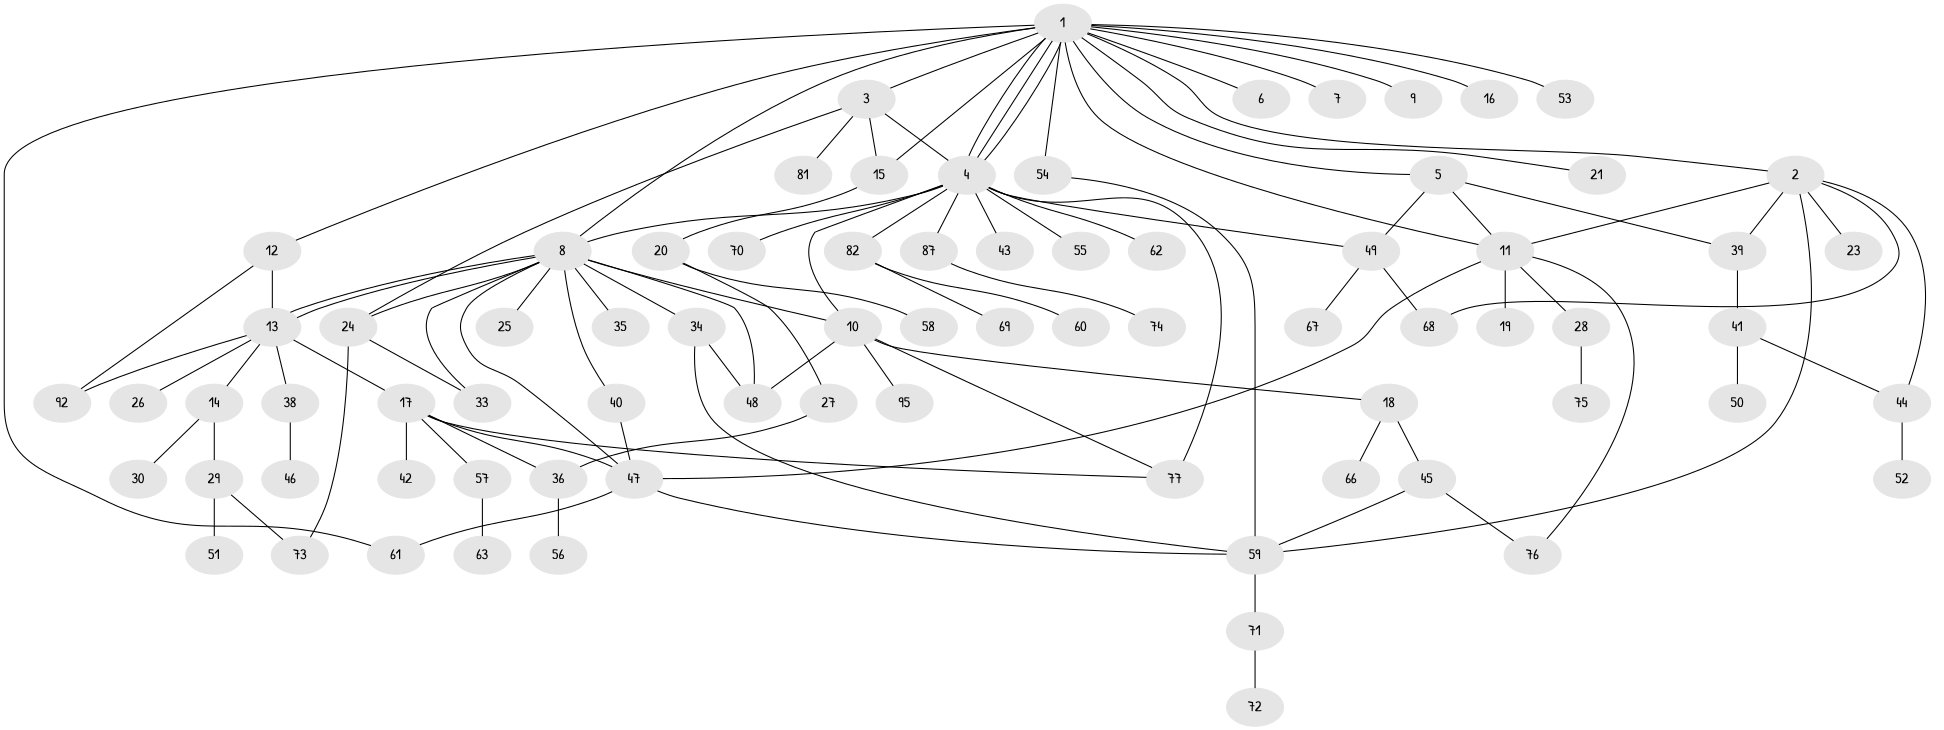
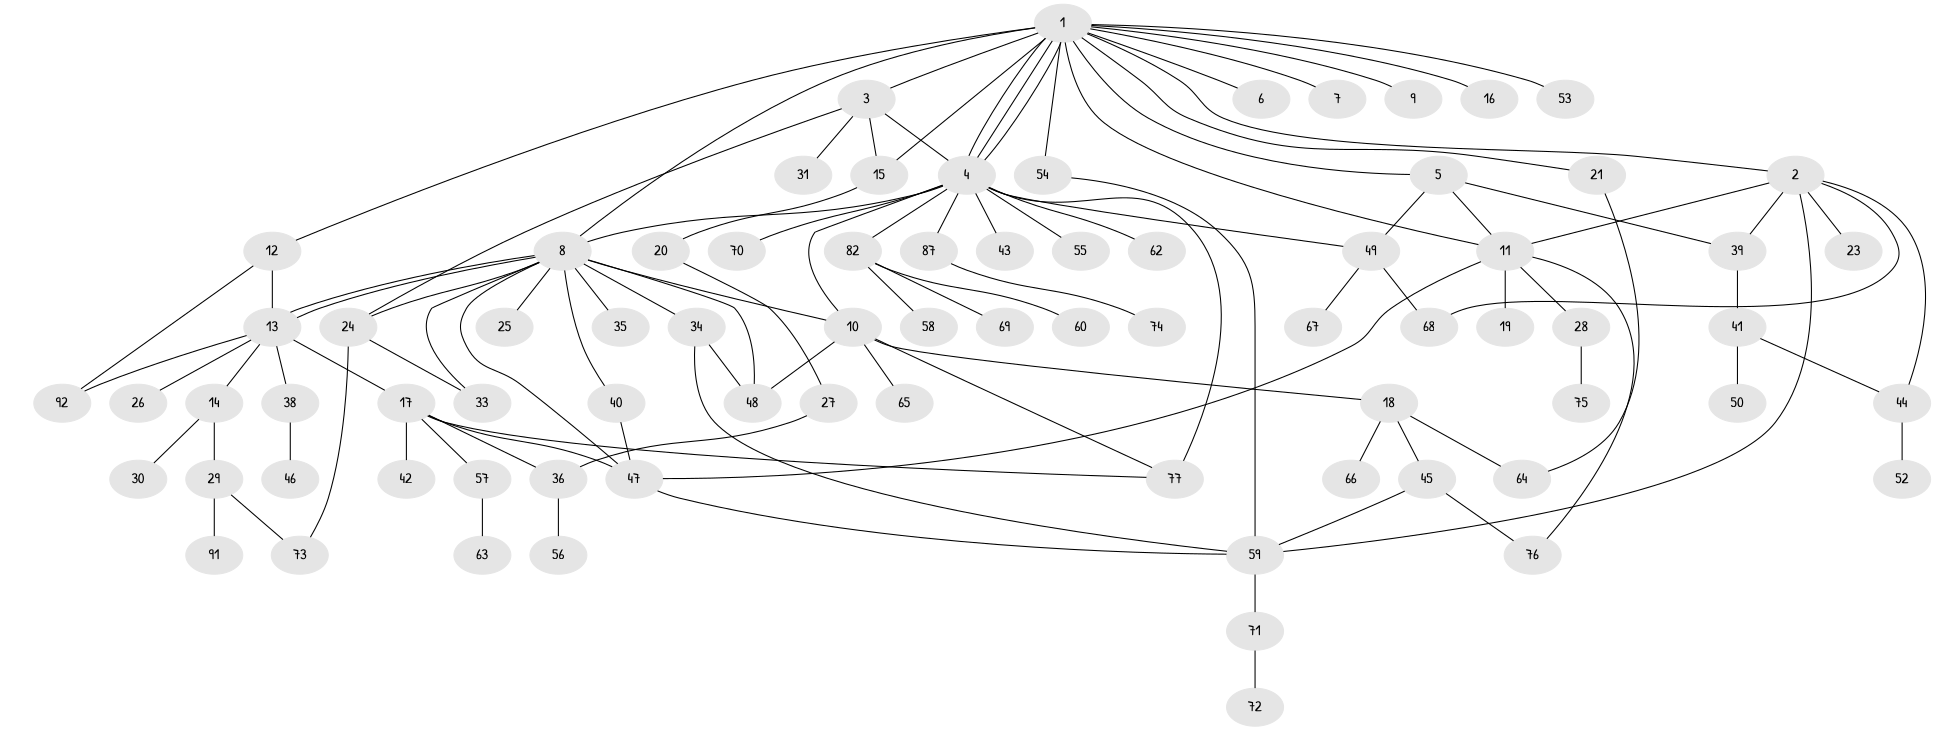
(803, 175) -> (803, 175)
(795, 289) -> (891, 289)
(905, 403) -> (905, 403)
none -> (1522, 479)
(214, 555) -> (214, 555)
(396, 555) -> none
